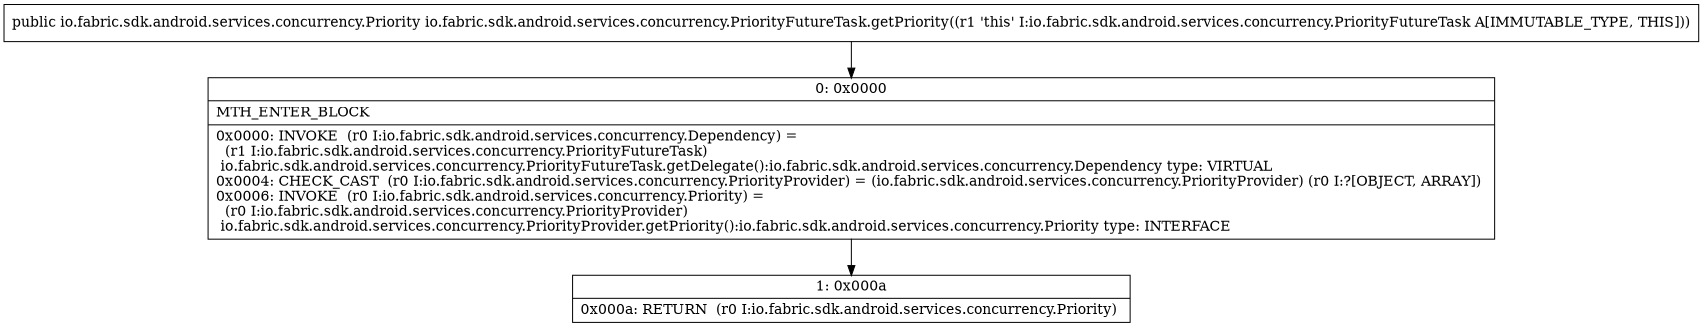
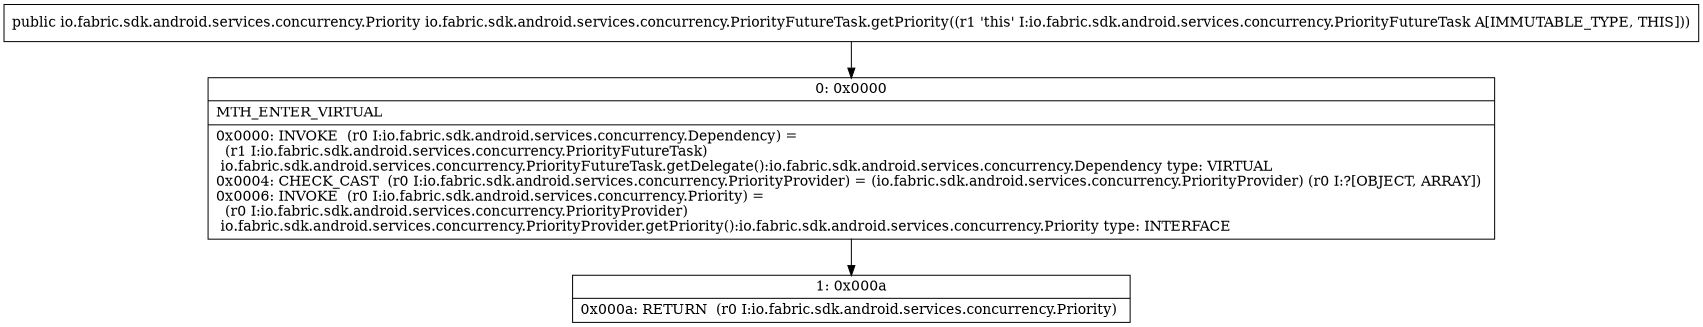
(293, 112) -> (299, 112)
